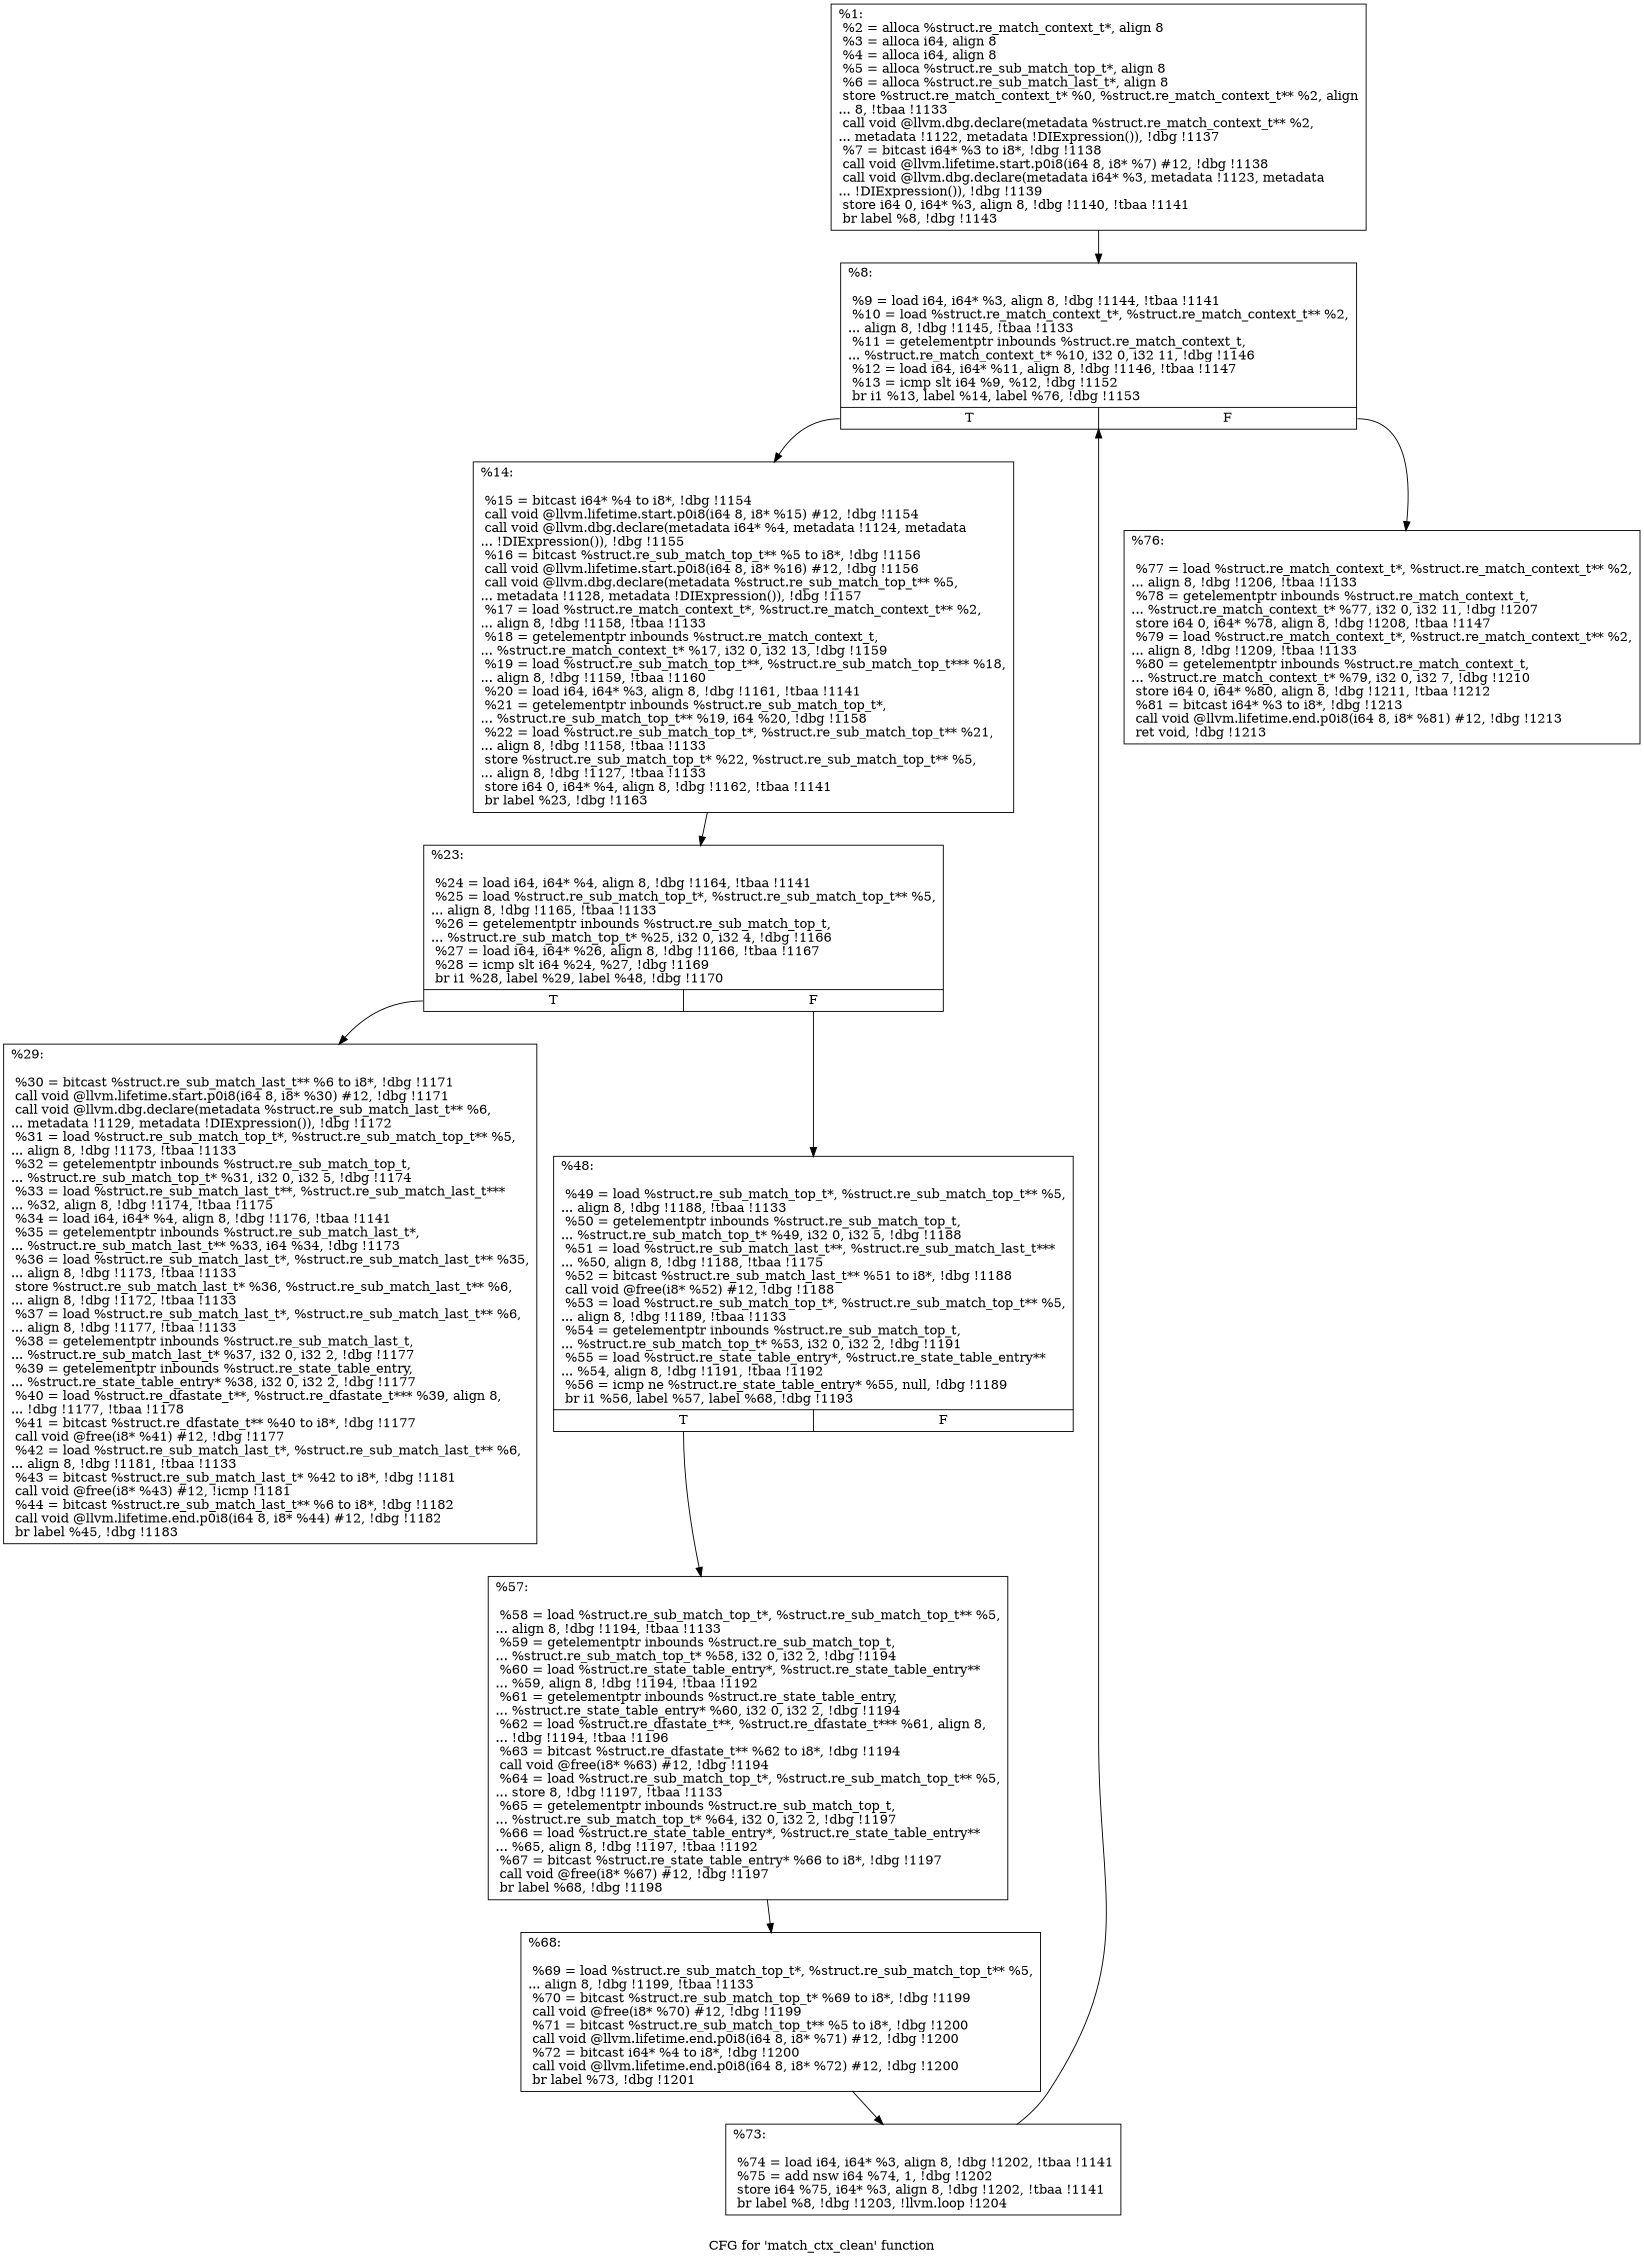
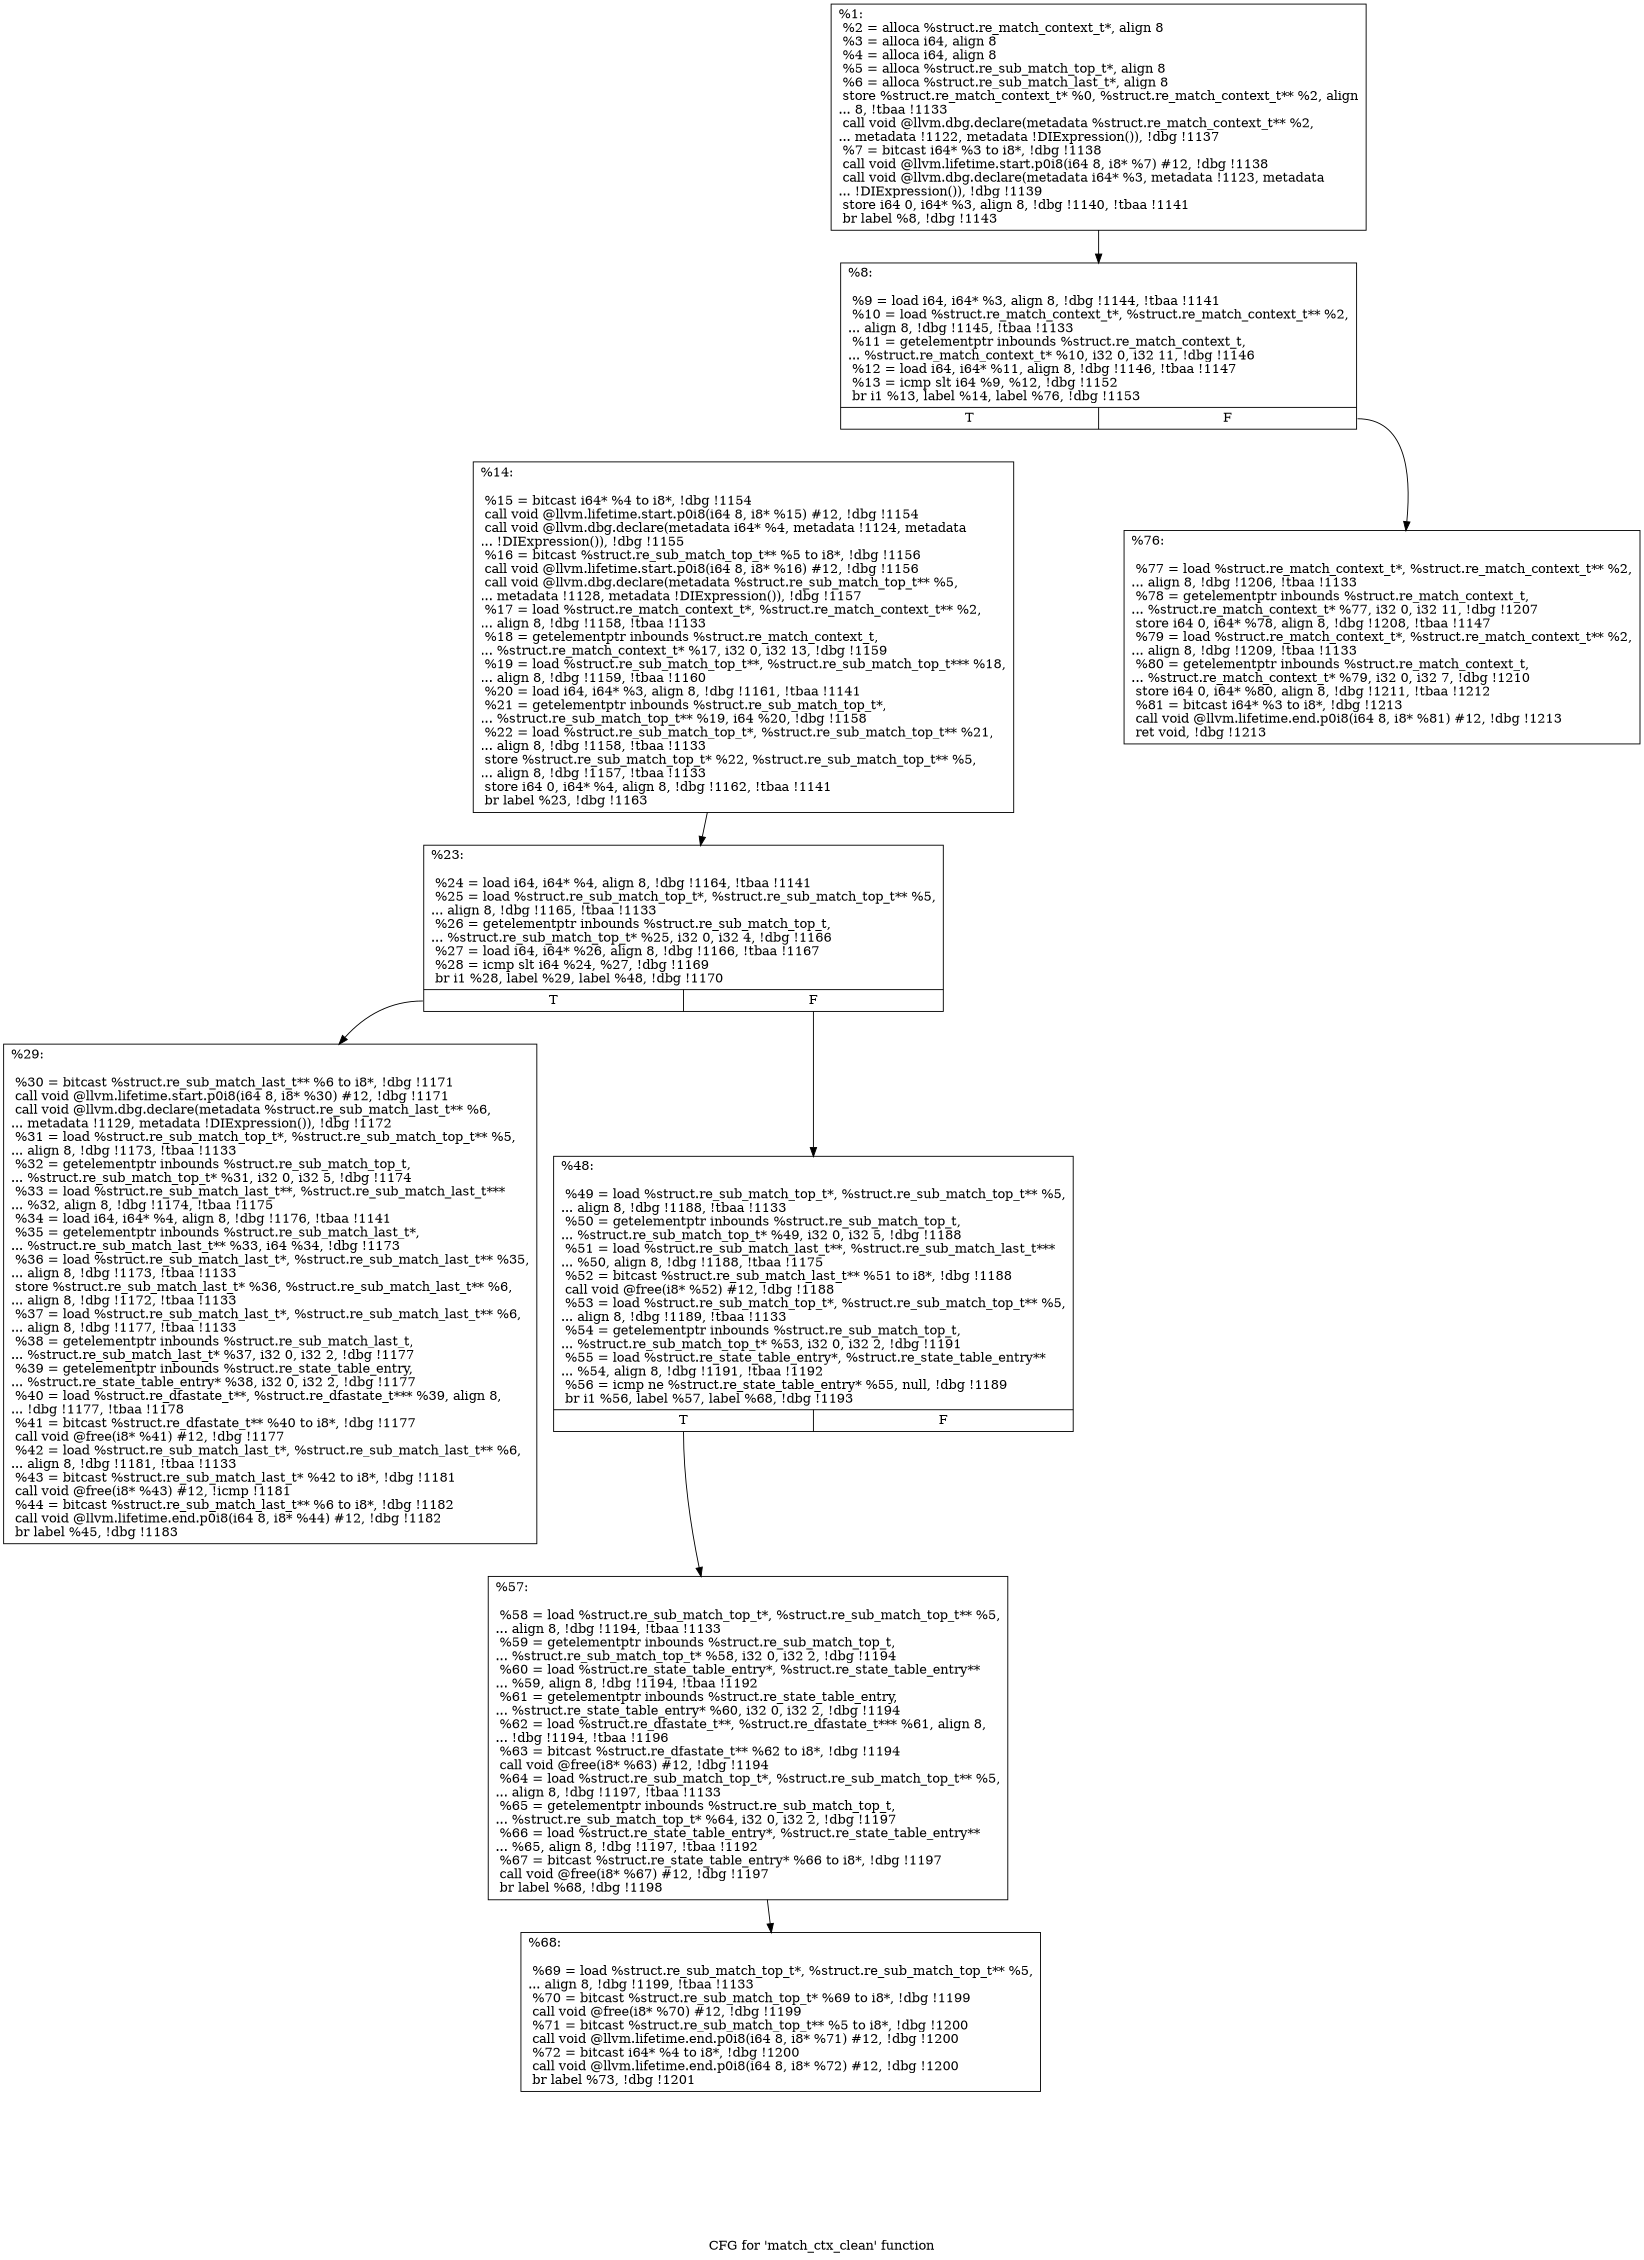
(805, 428) -> none
(594, 773) -> (594, 773)
(609, 1793) -> (609, 1793)
(923, 2170) -> none
